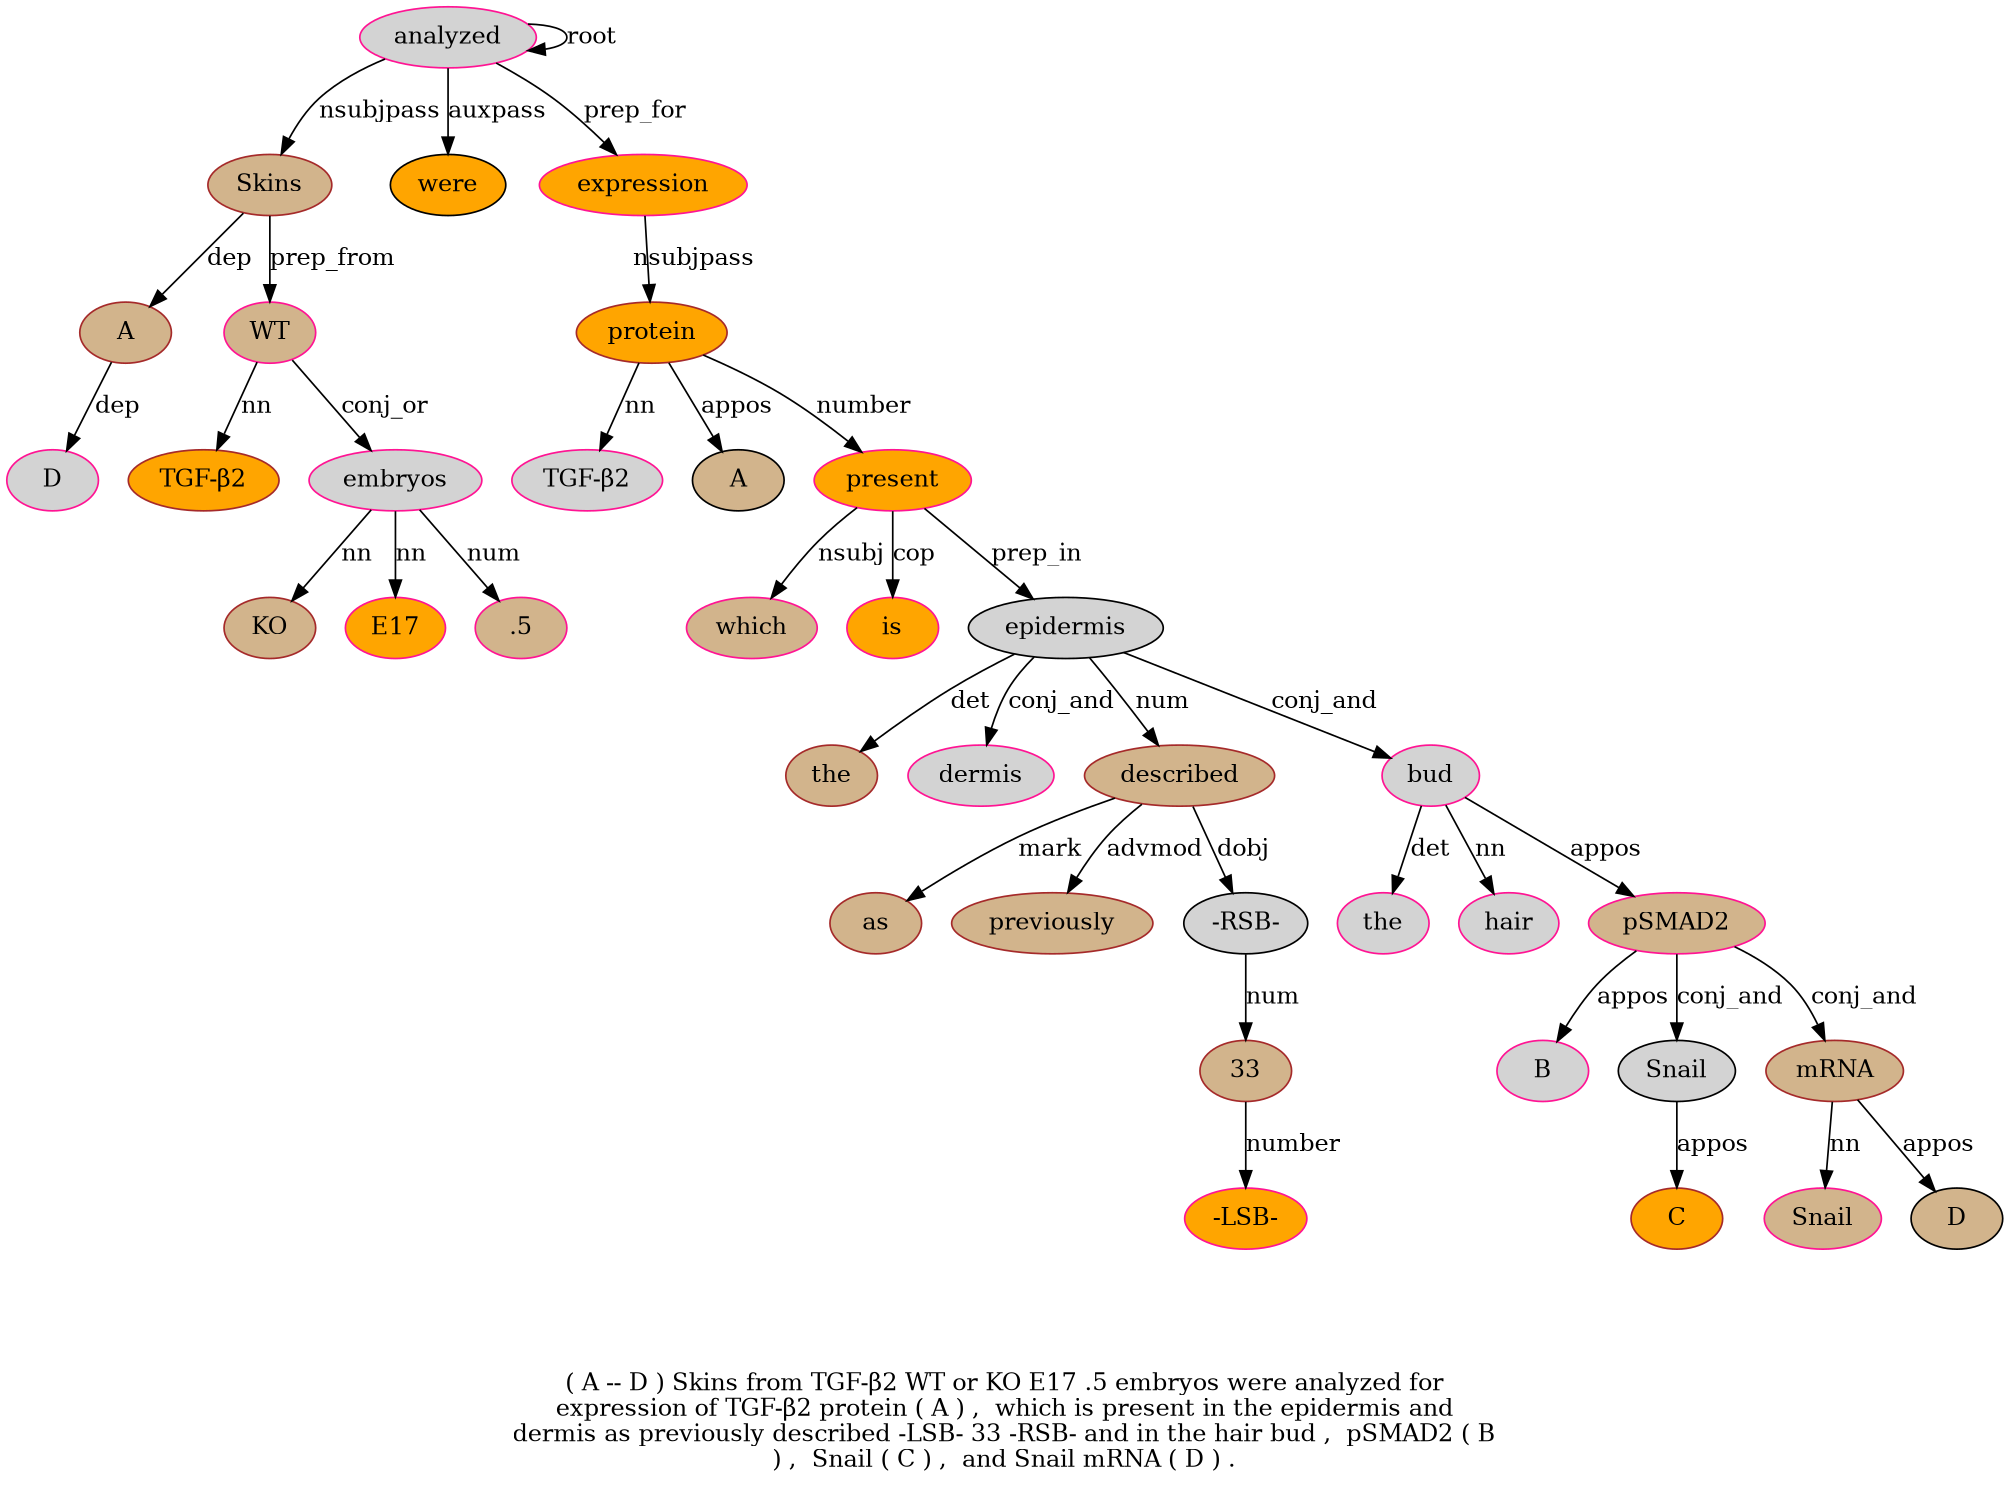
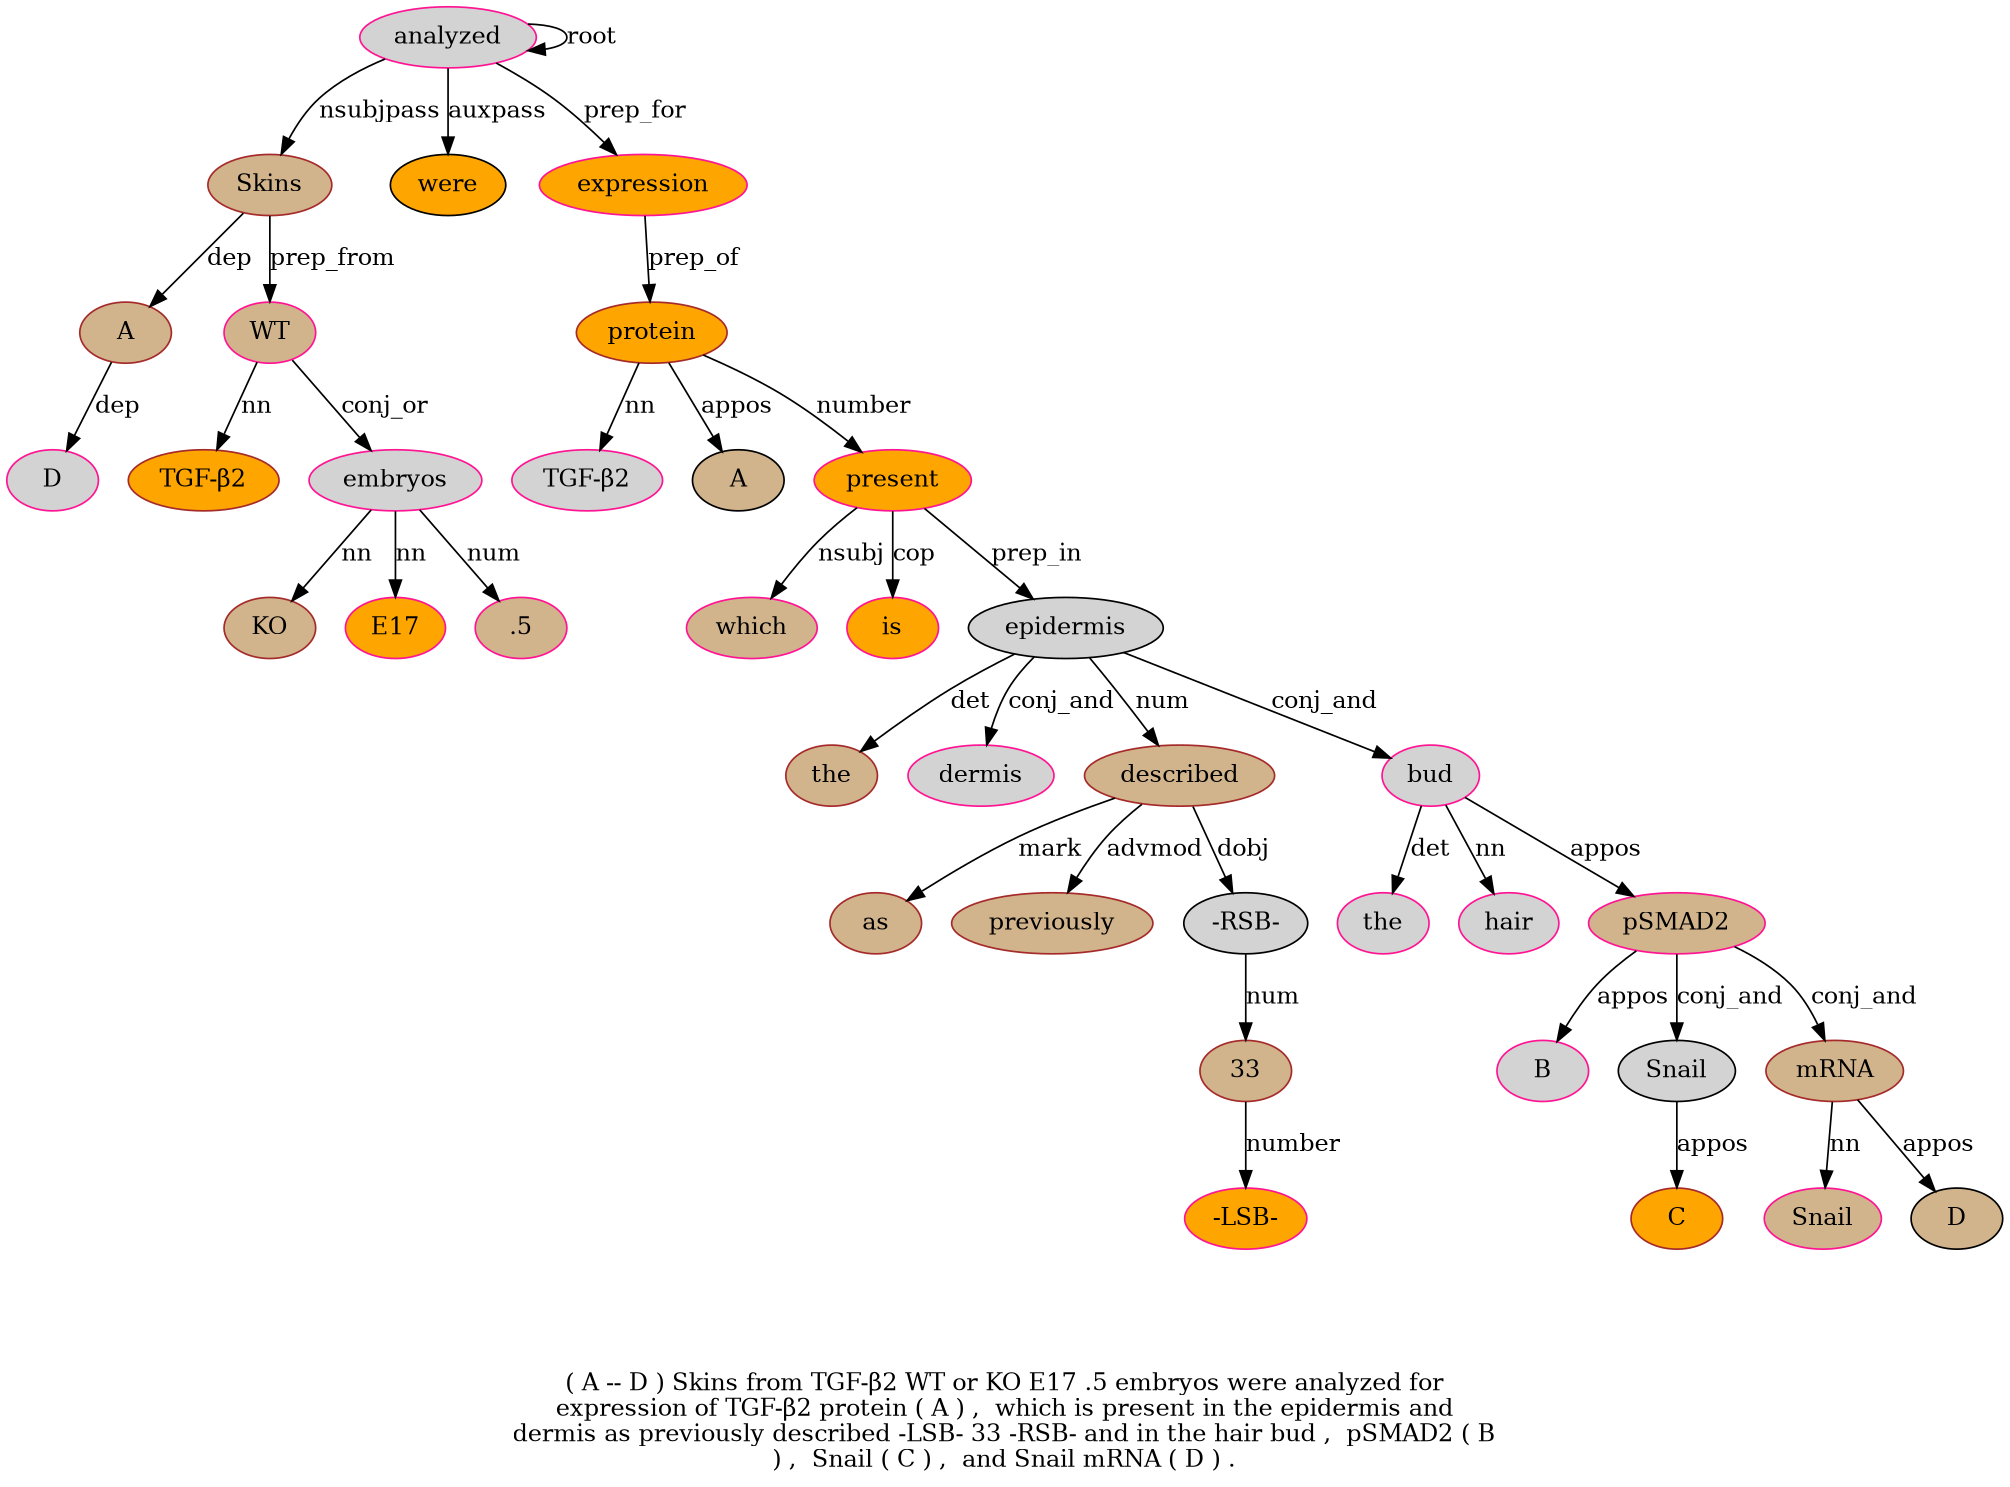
(694, 259) -> (694, 259)
